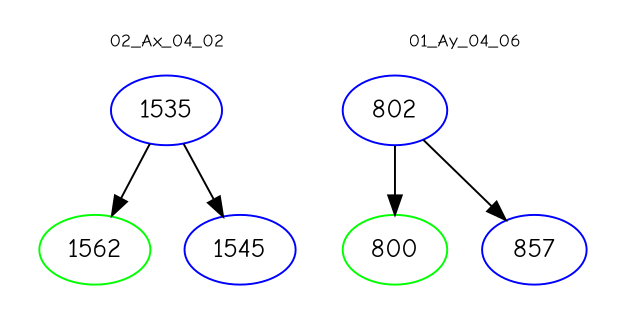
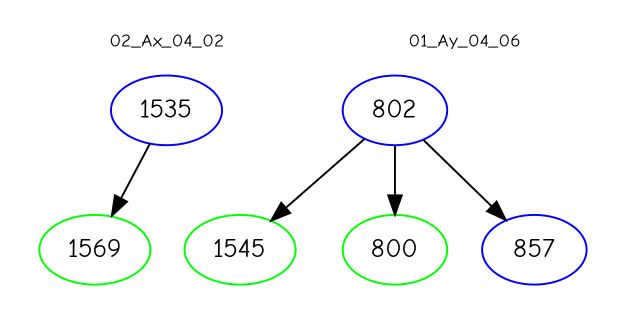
(199, 171) -> (339, 161)
(95, 250) -> (95, 250)
(240, 250) -> (240, 250)
